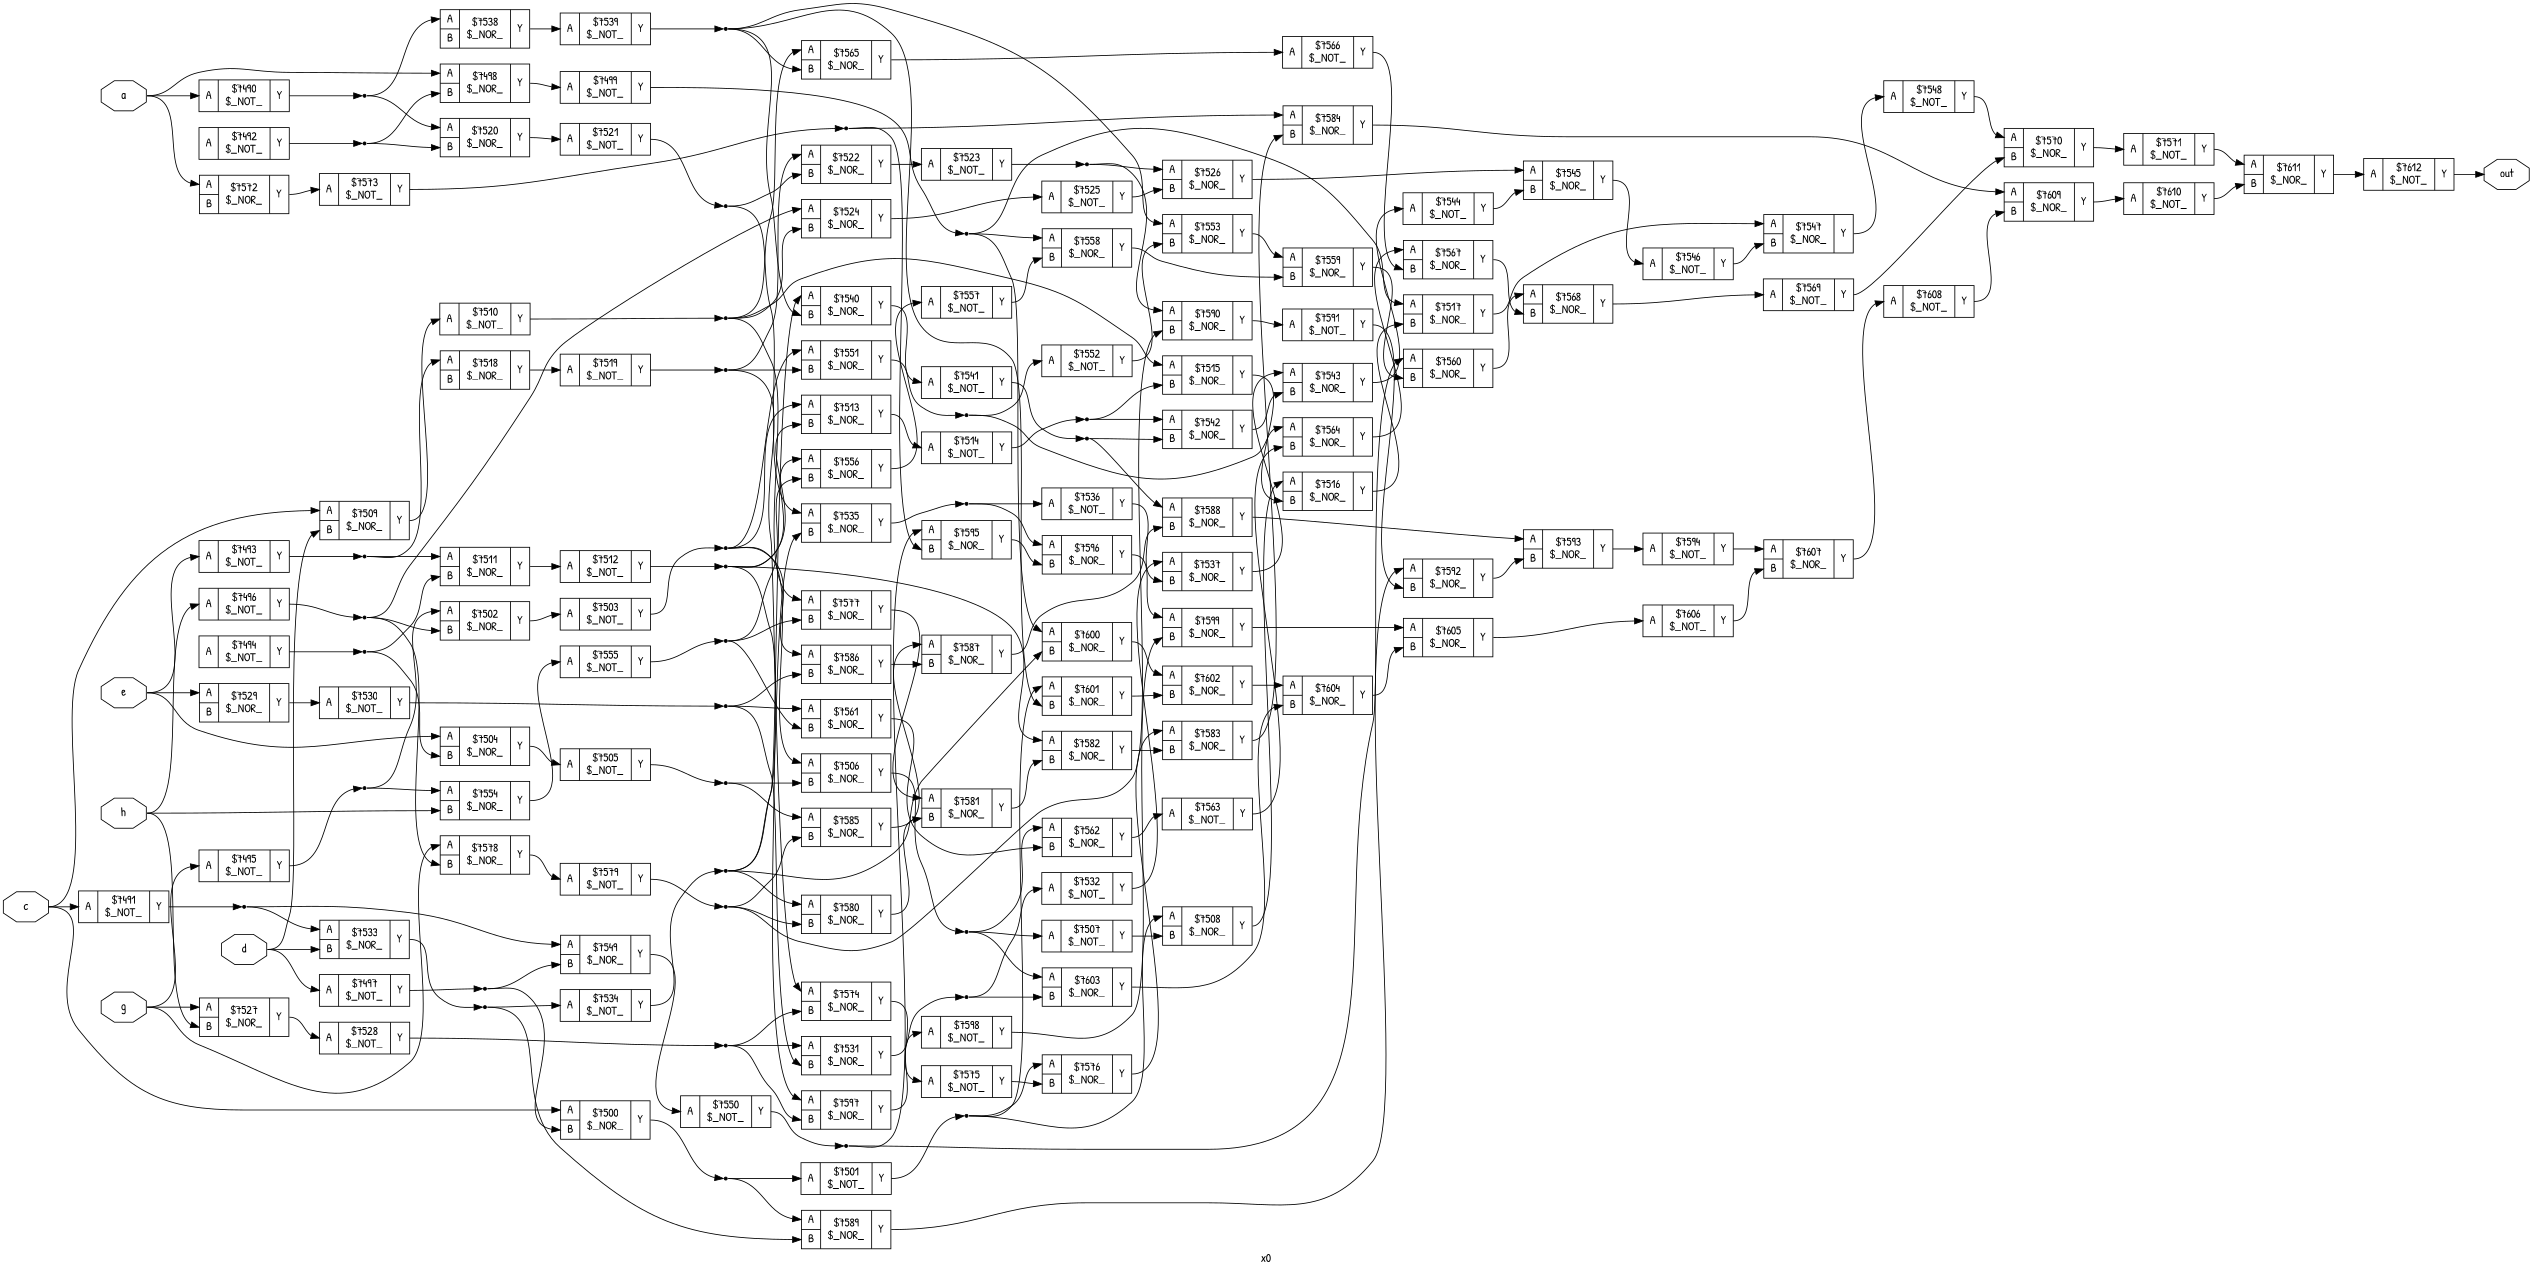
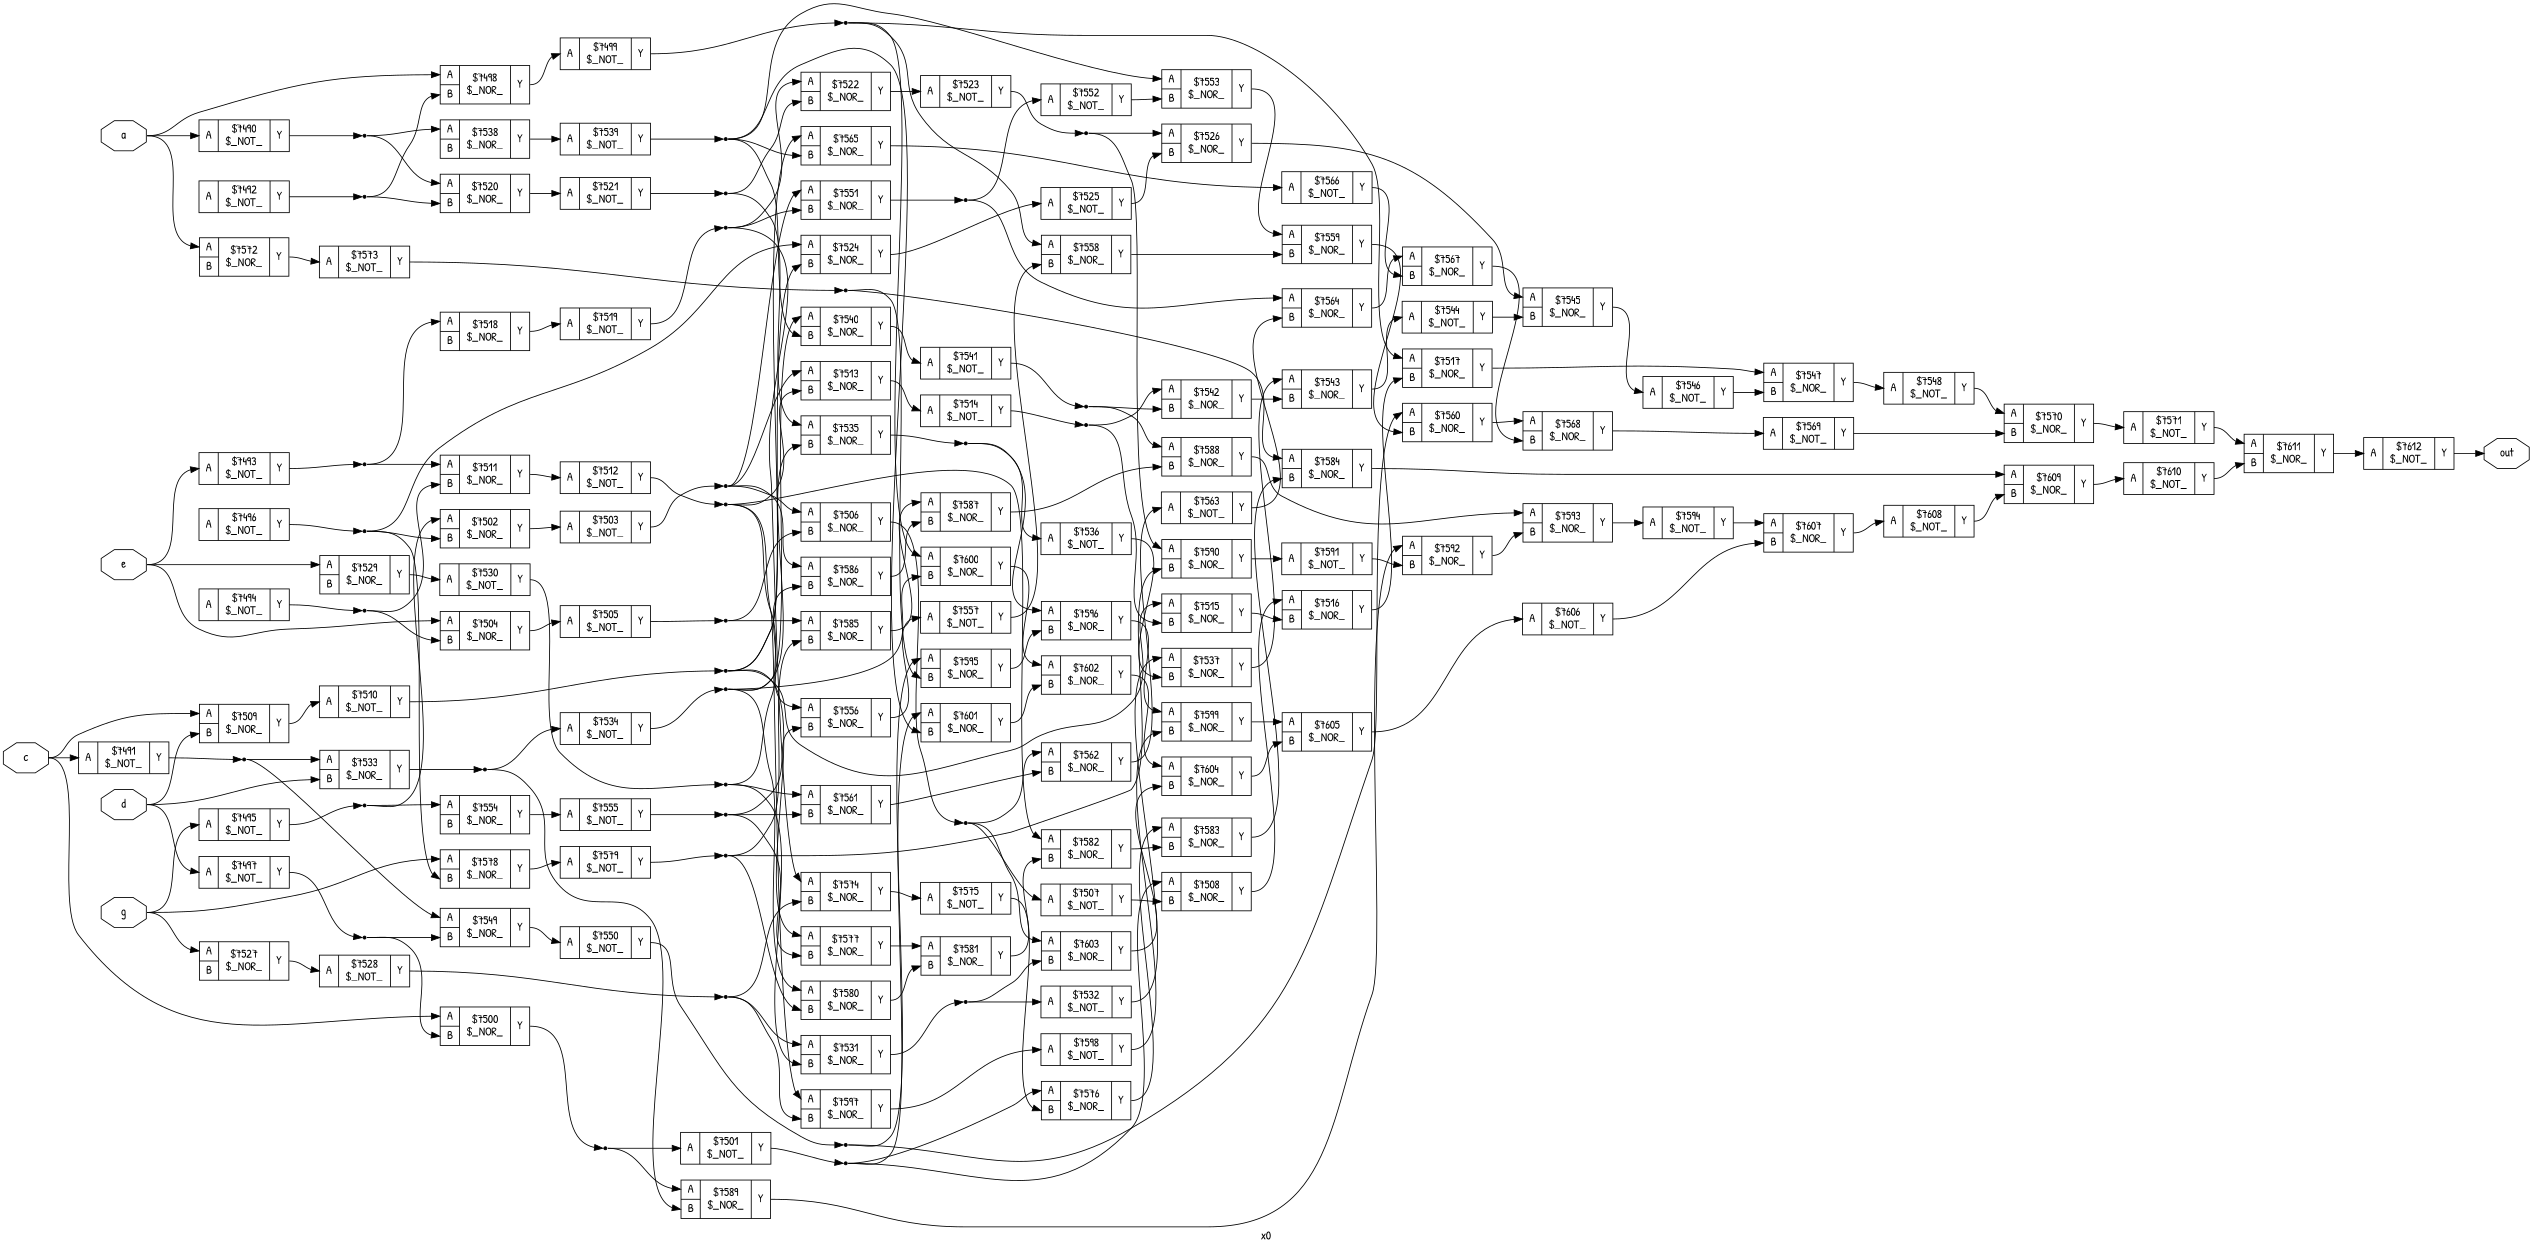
(124, 813) -> none
